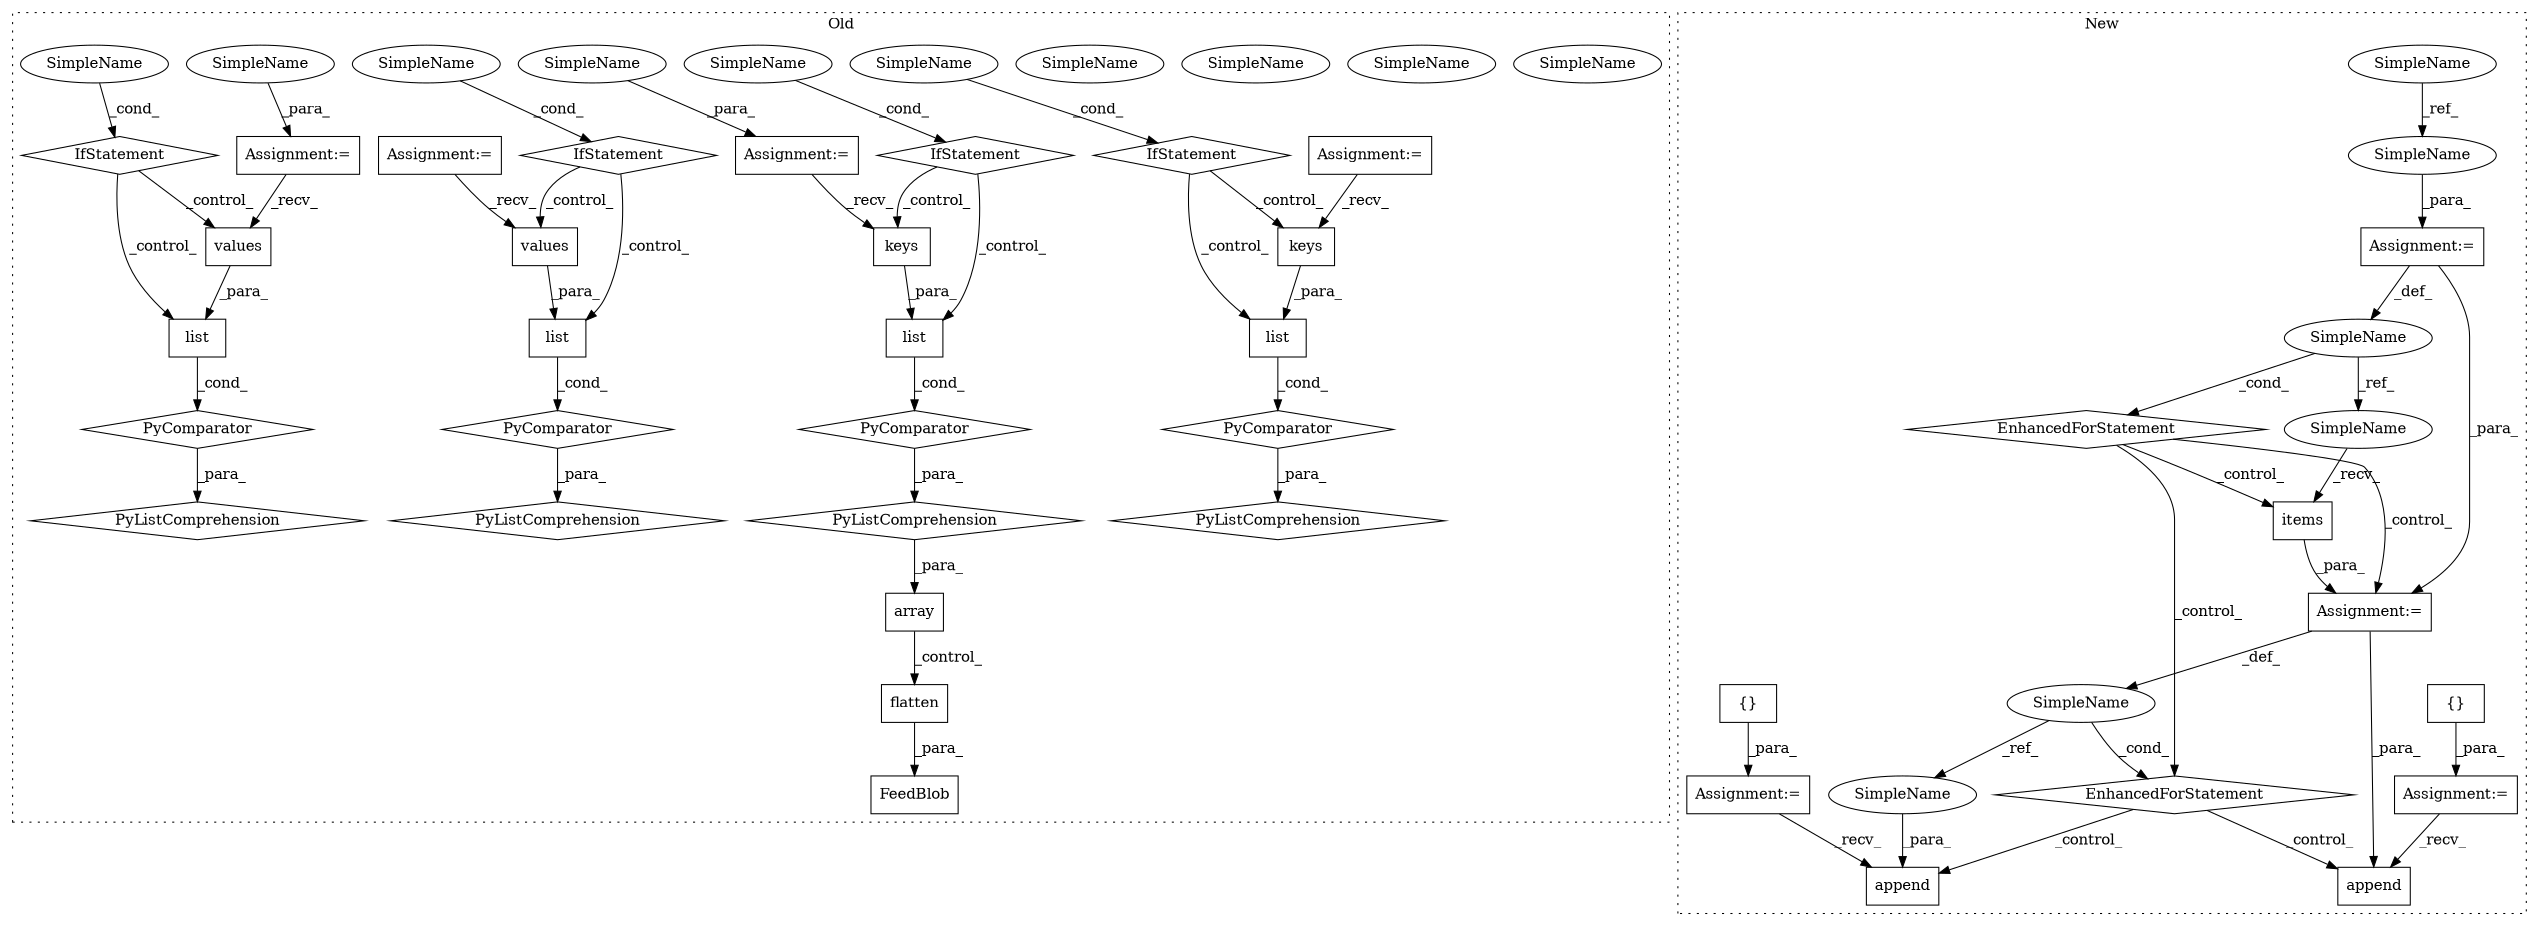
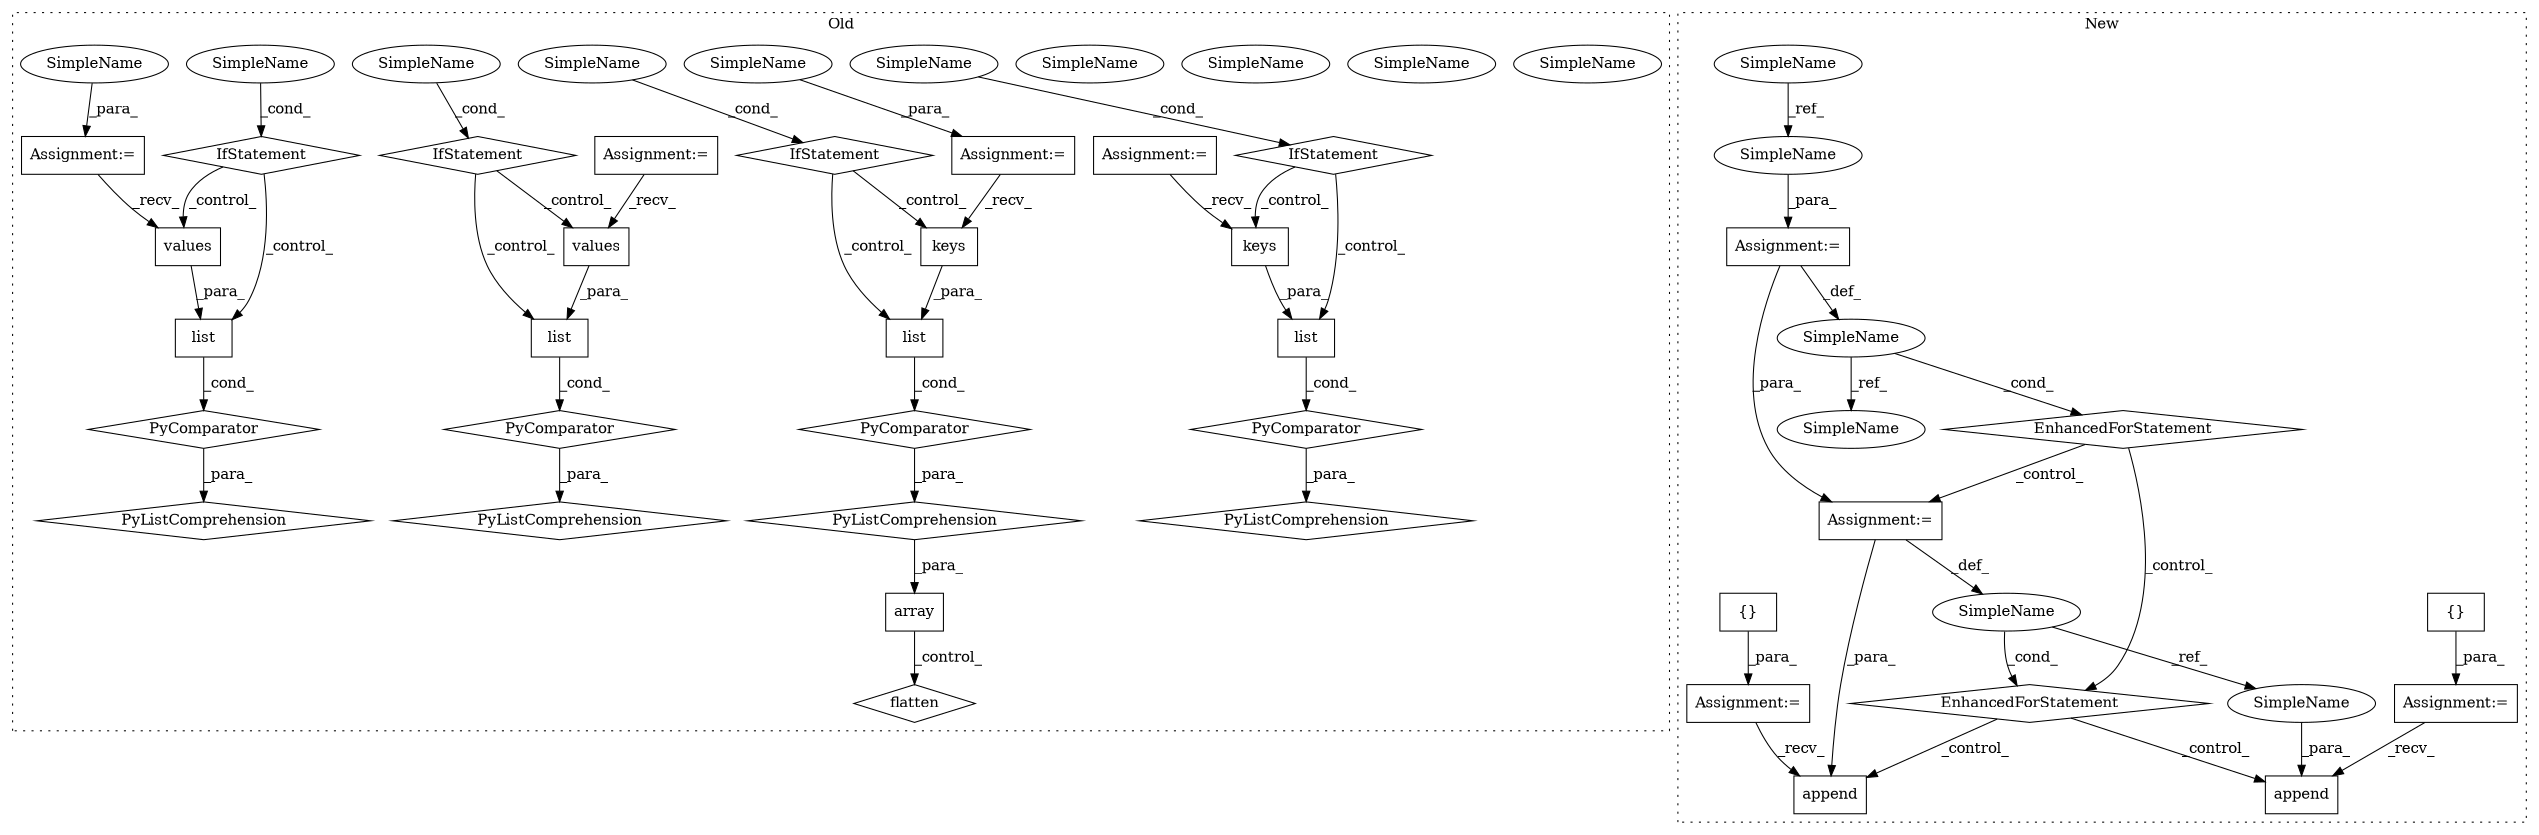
(2303, 521) -> none
(915, 703) -> (915, 703)
(915, 795) -> none
